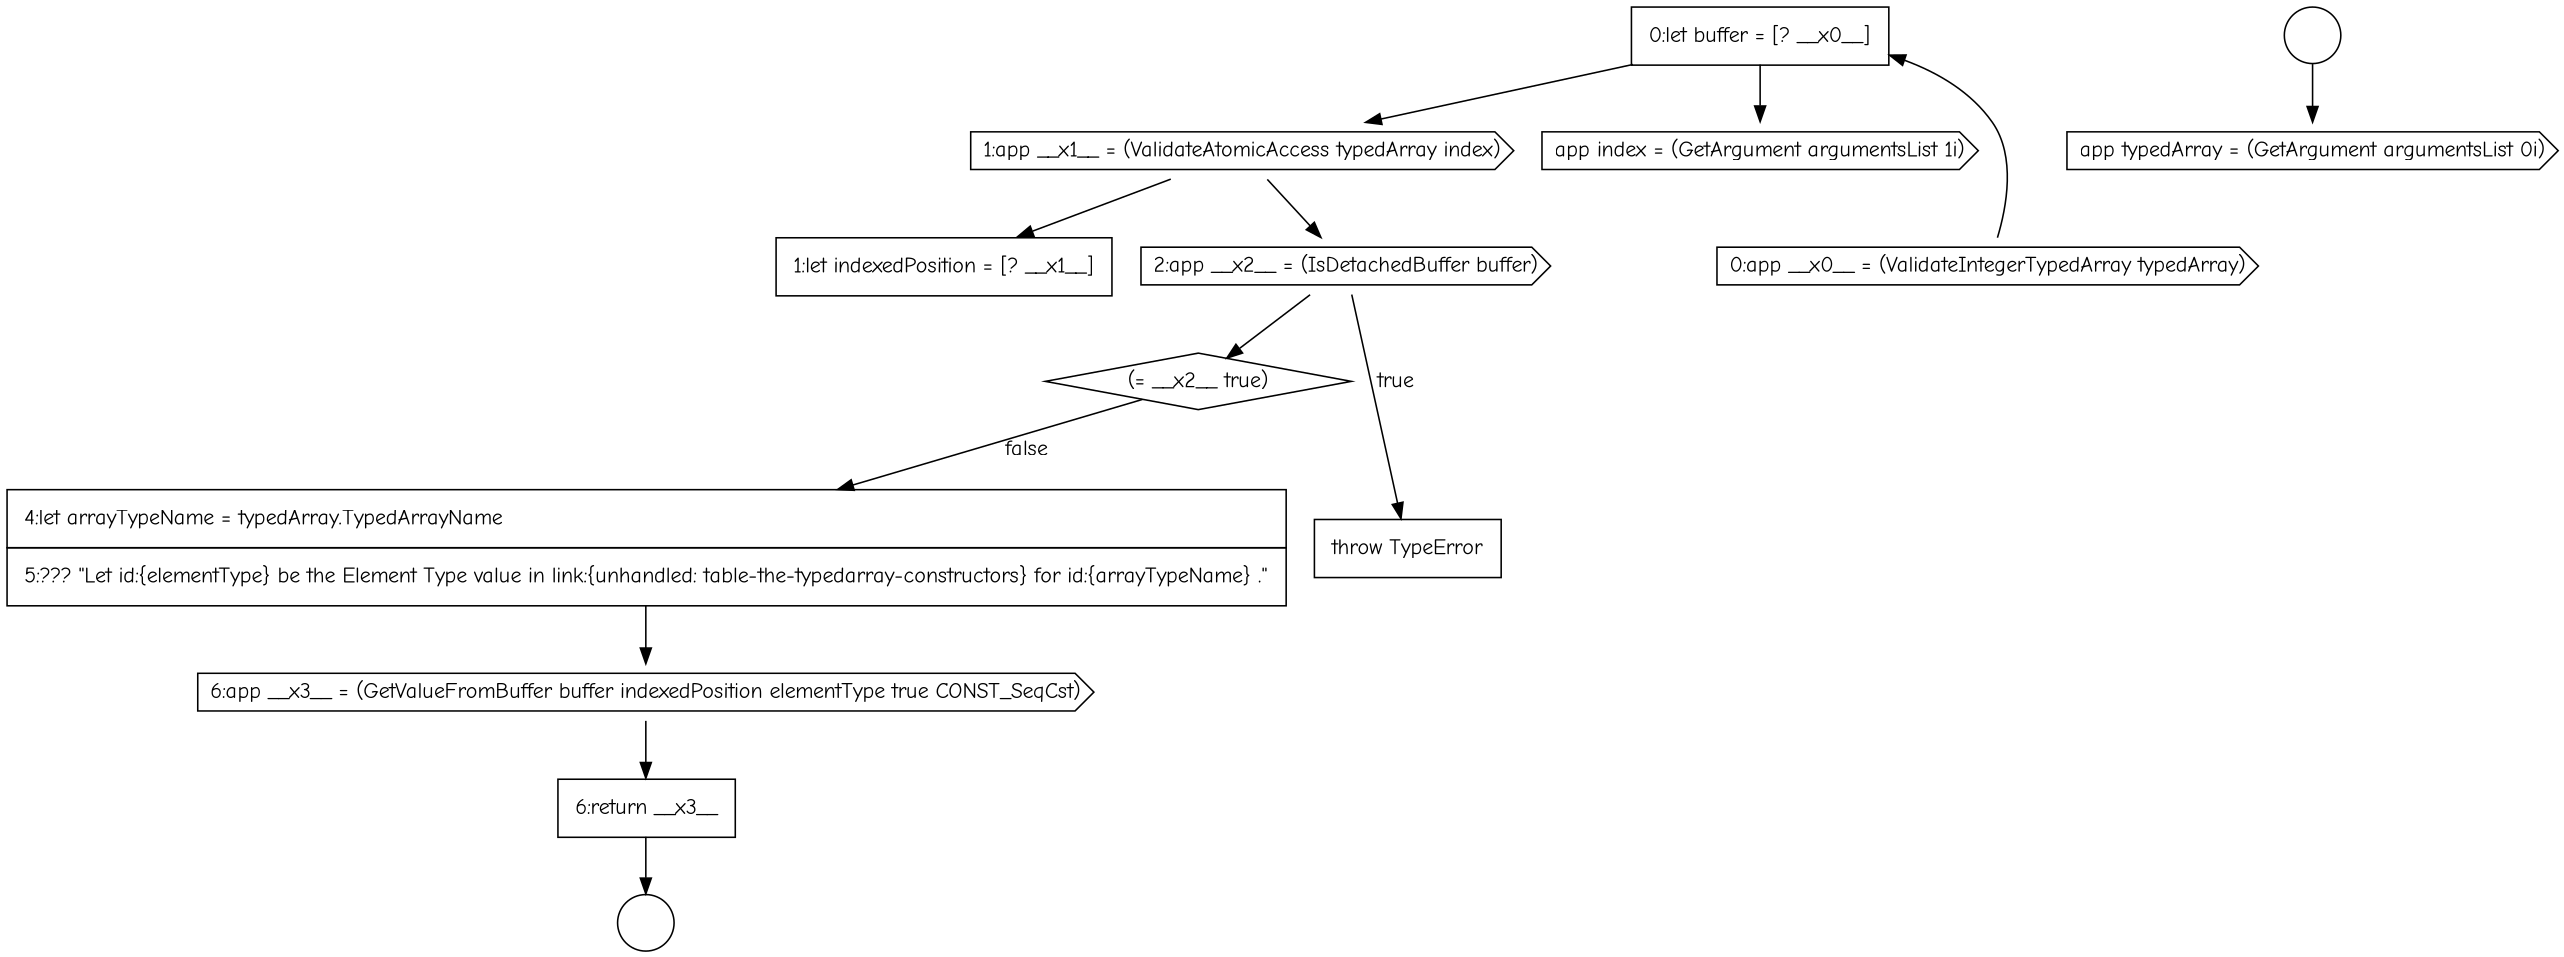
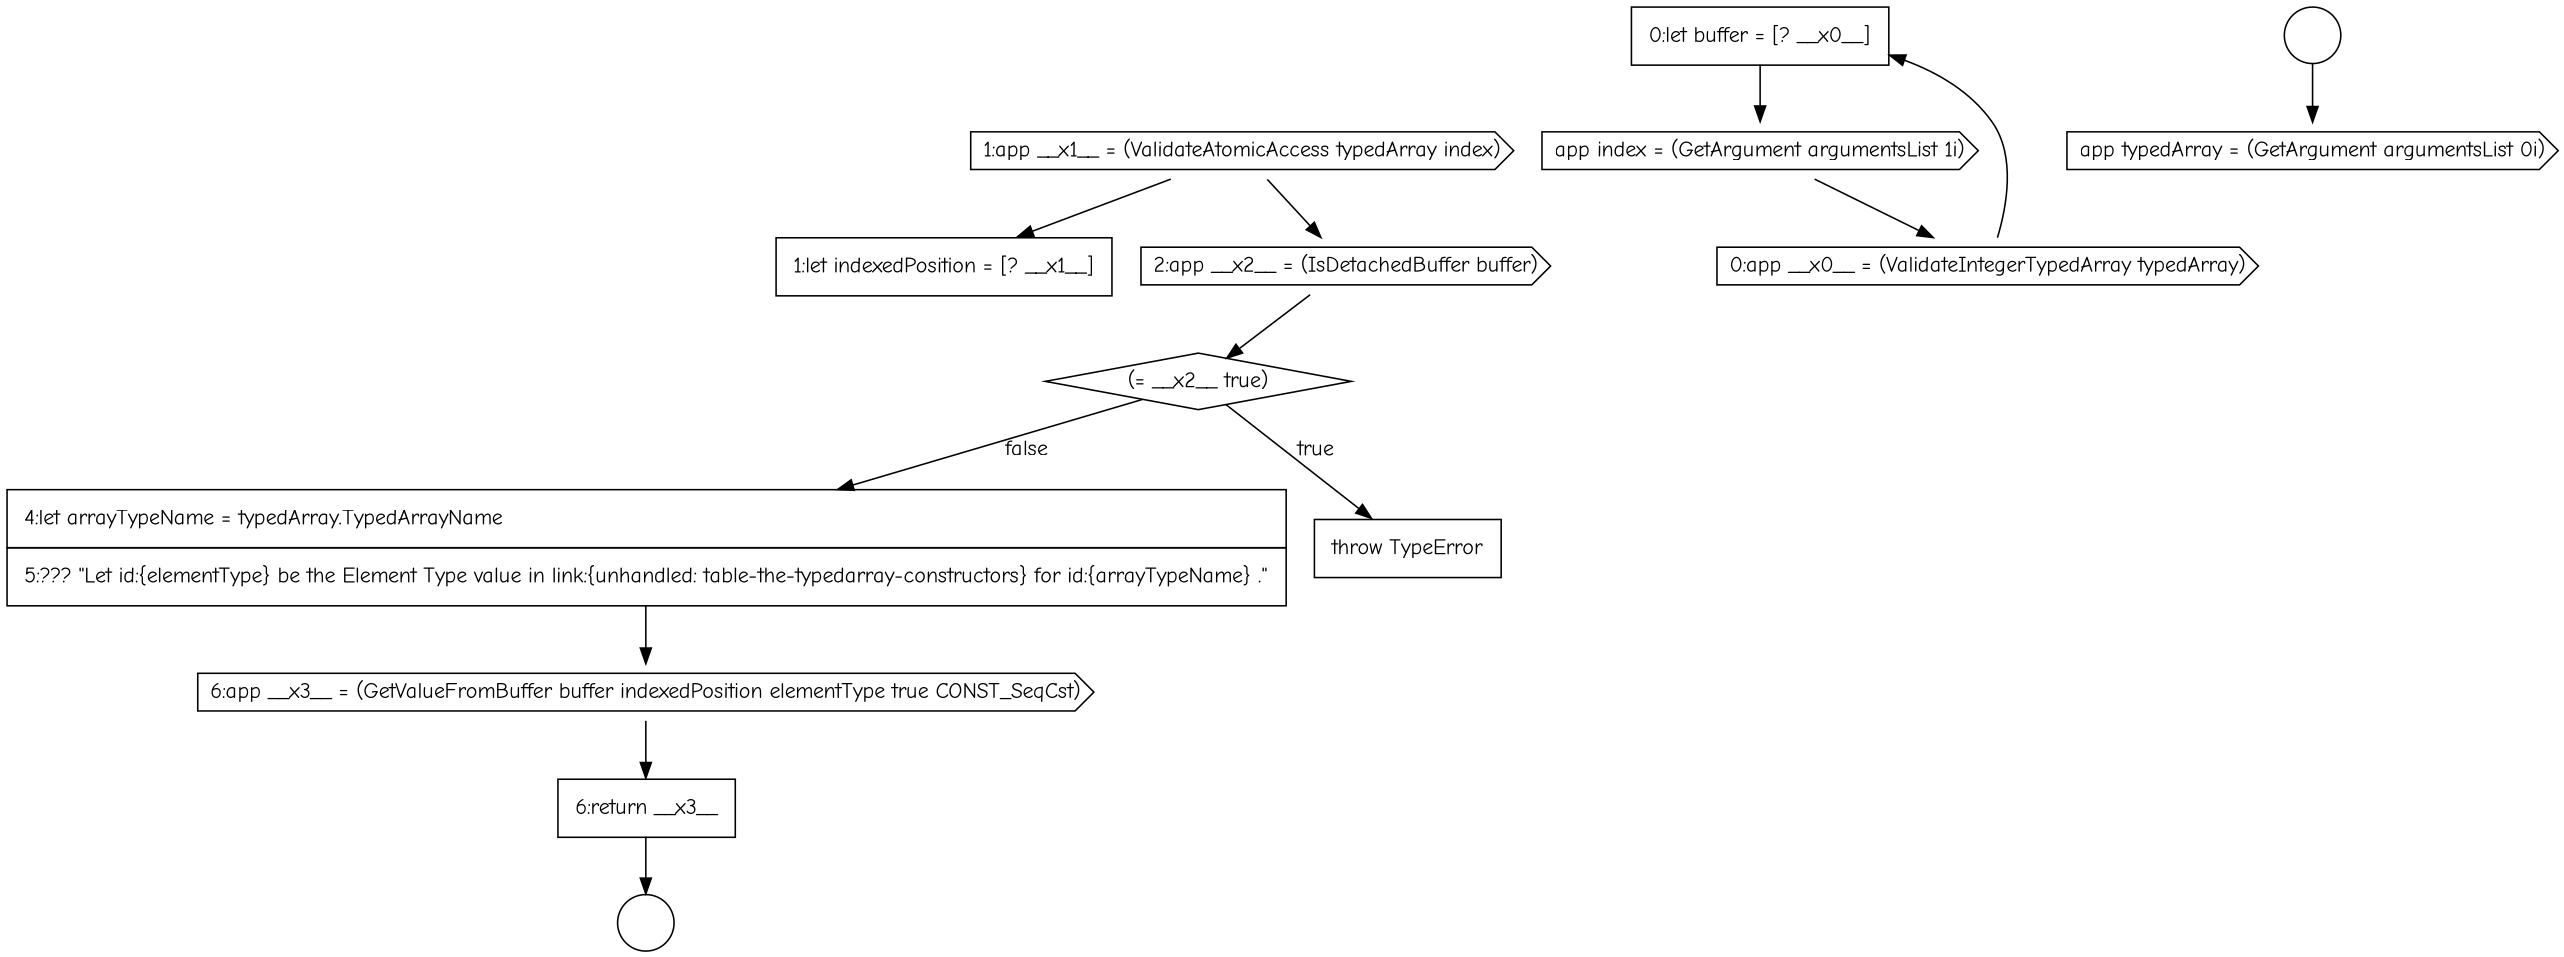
(1507, 92) -> none
none -> (1867, 205)
(1375, 399) -> (1292, 457)
